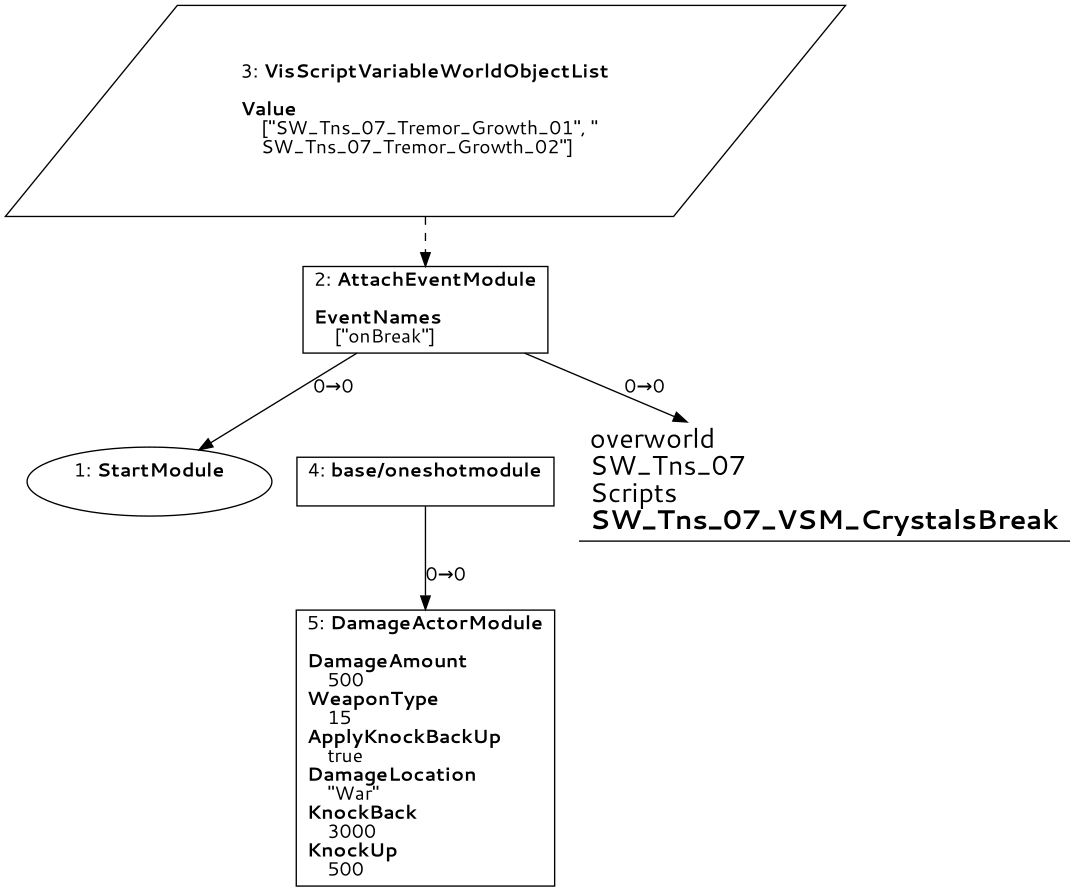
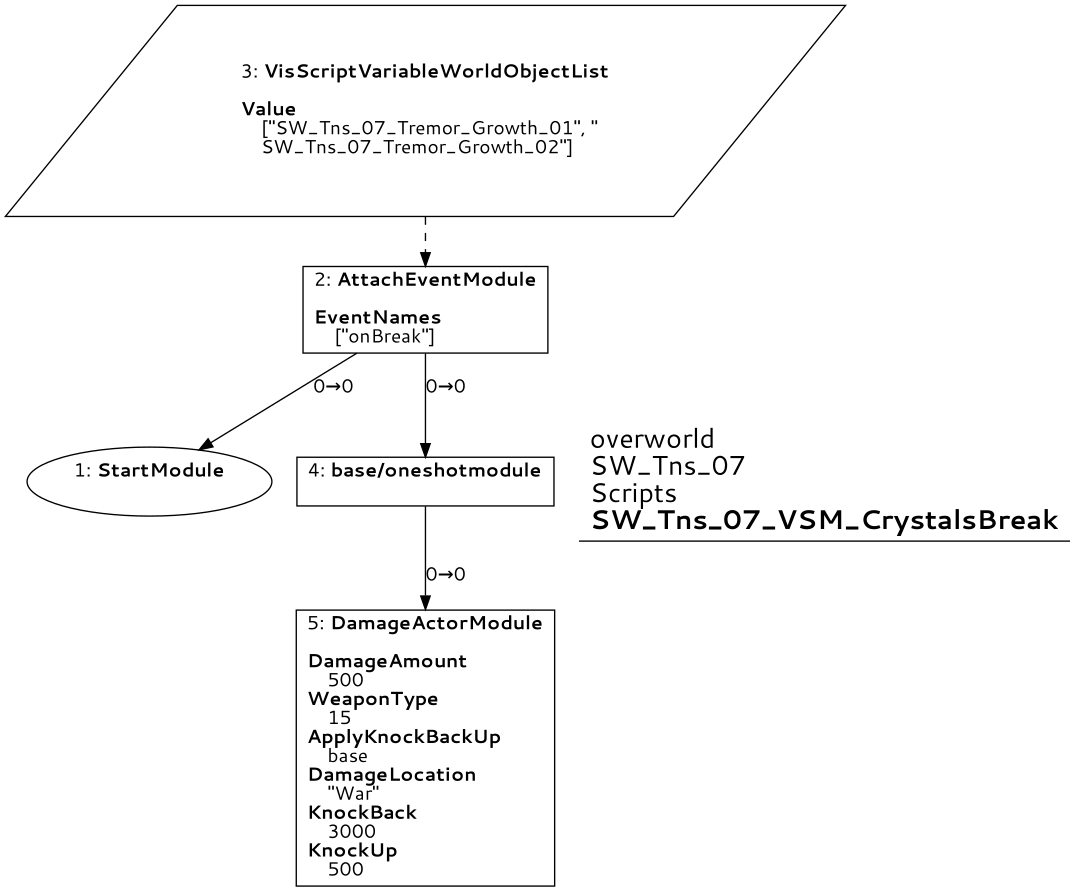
(600, 385) -> (425, 398)
(336, 756) -> (338, 756)
